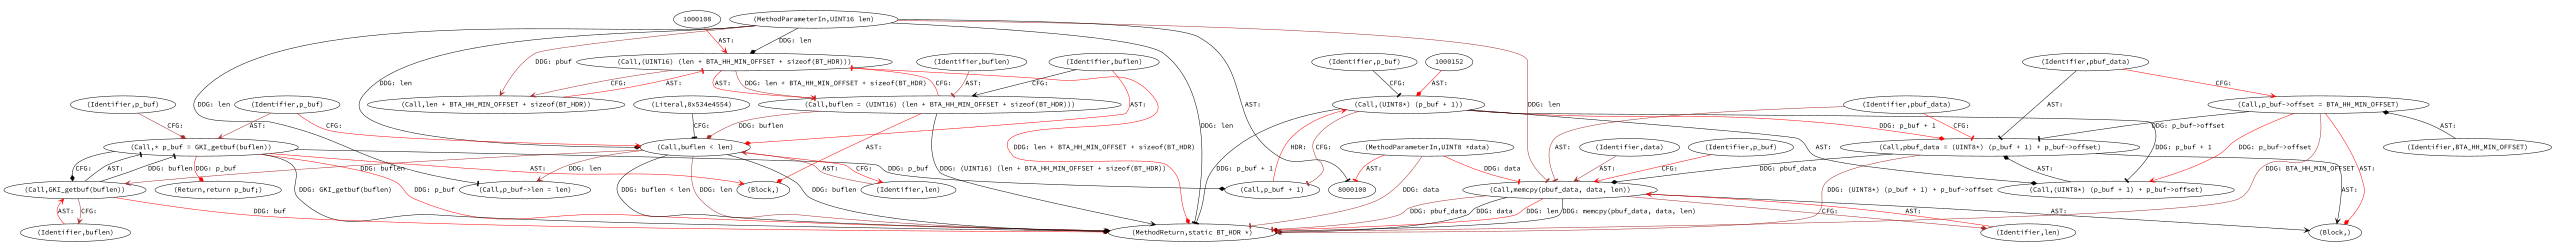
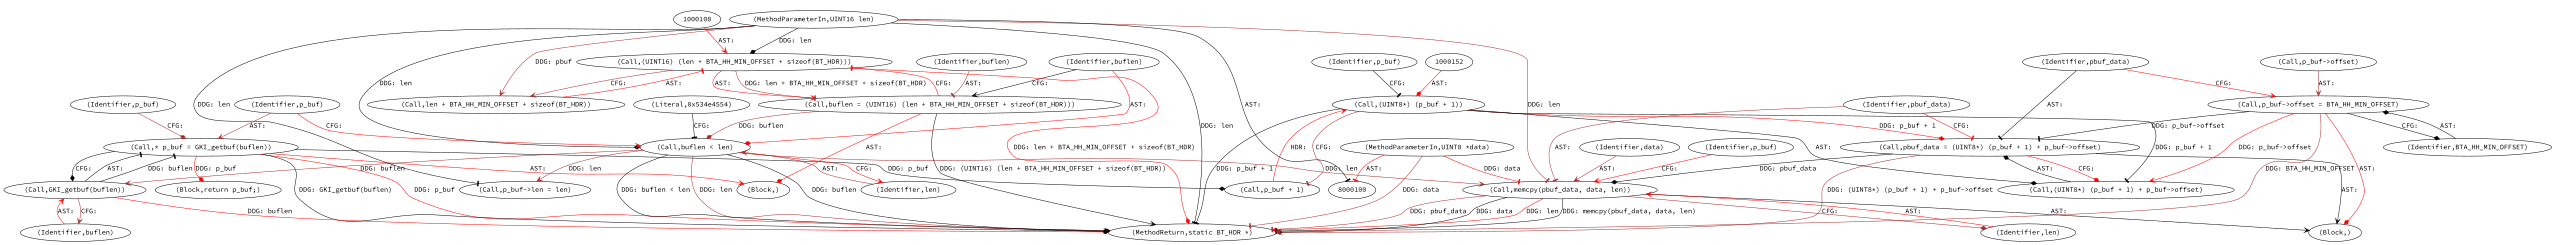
none -> (2319, 62)
none -> (2391, 125)
none -> (1072, 159)
none -> (2061, 166)
(218, 190) -> (218, 190)
(270, 211) -> (270, 211)
